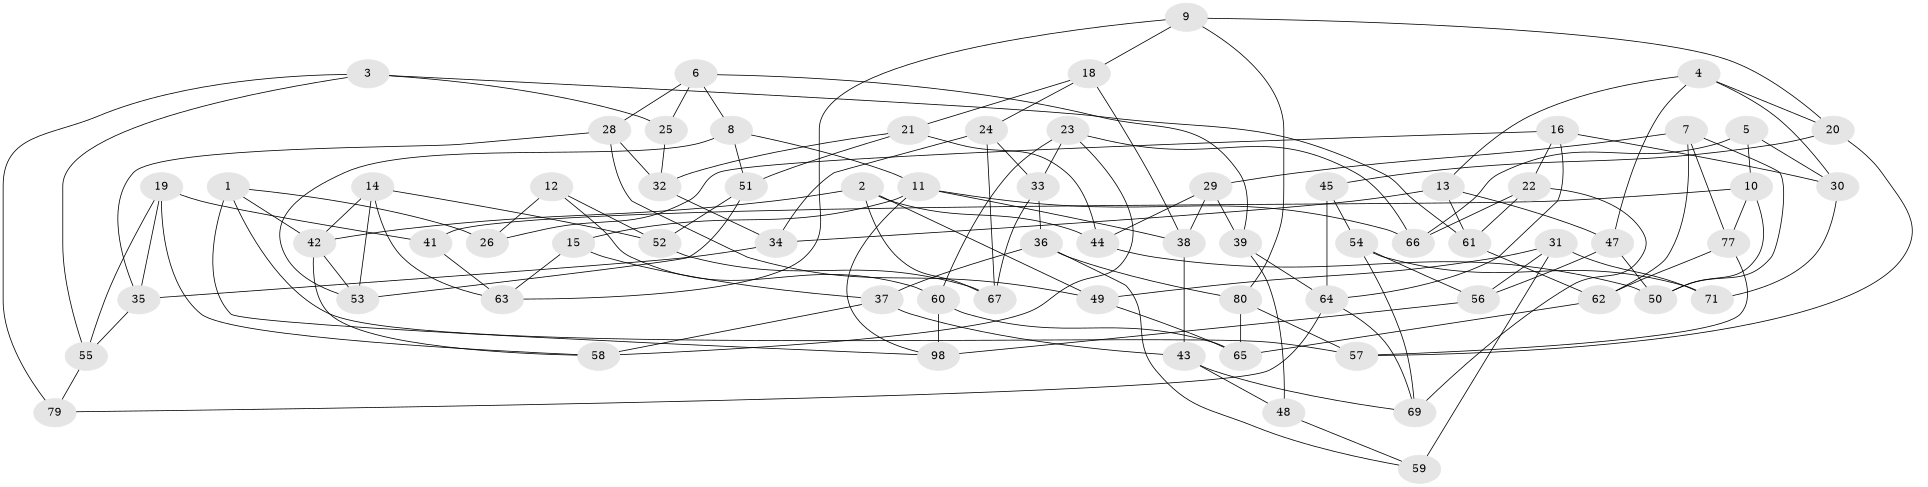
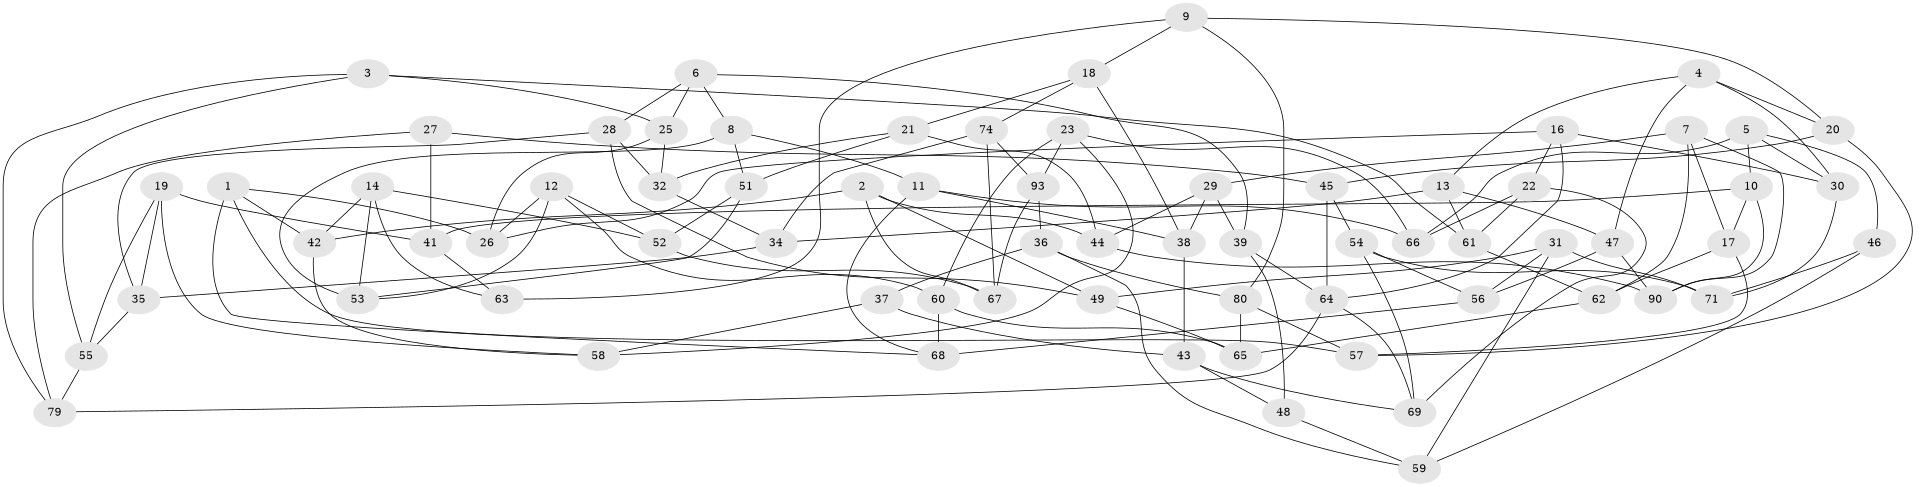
none -> (431, 130)
(986, 130) -> (986, 130)
none -> (548, 159)
(1038, 187) -> (1038, 187)
(574, 243) -> none
(1729, 243) -> (1729, 243)
none -> (1875, 243)
(336, 272) -> (501, 268)
(1656, 300) -> (1656, 300)
(939, 356) -> (939, 356)
